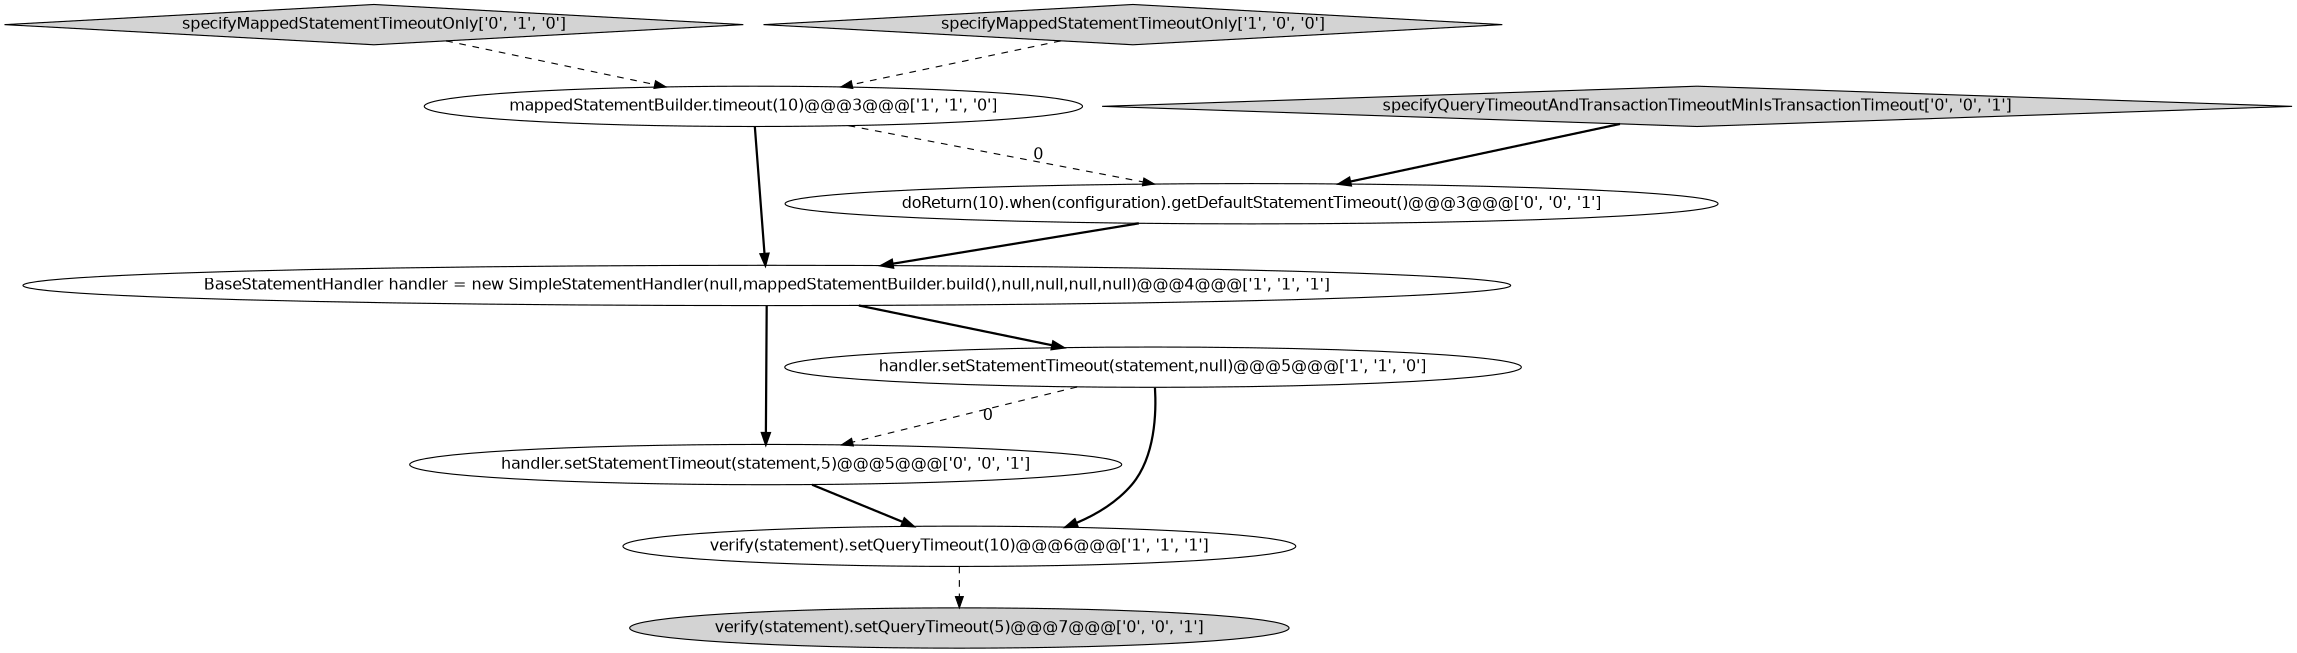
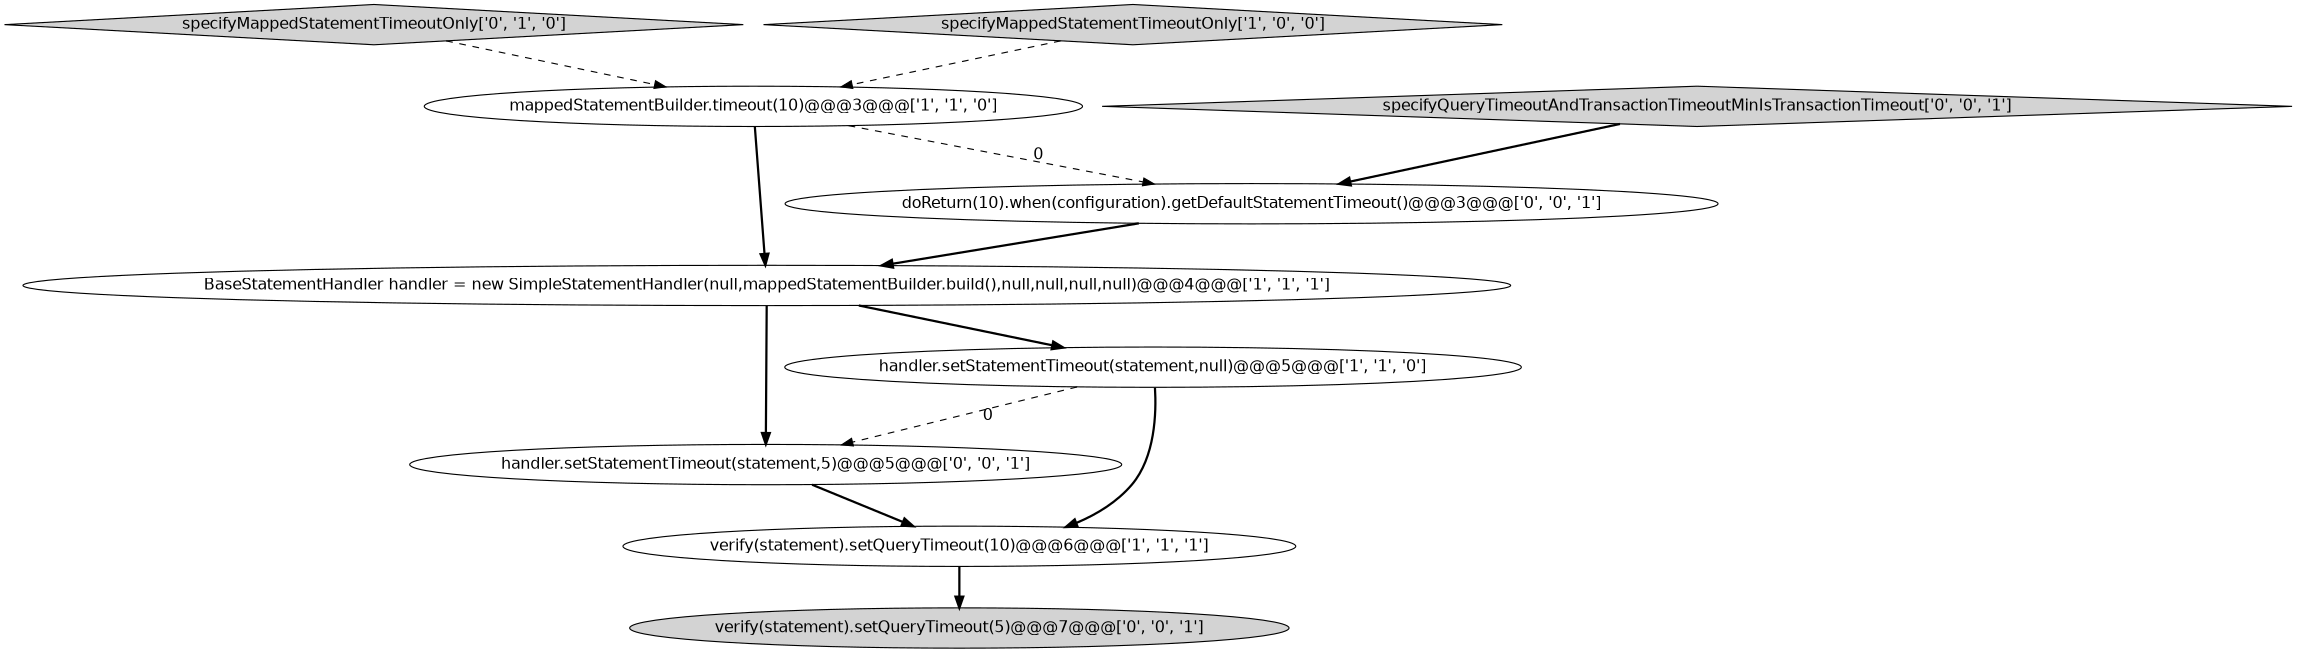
(959, 582) -> (959, 582)
